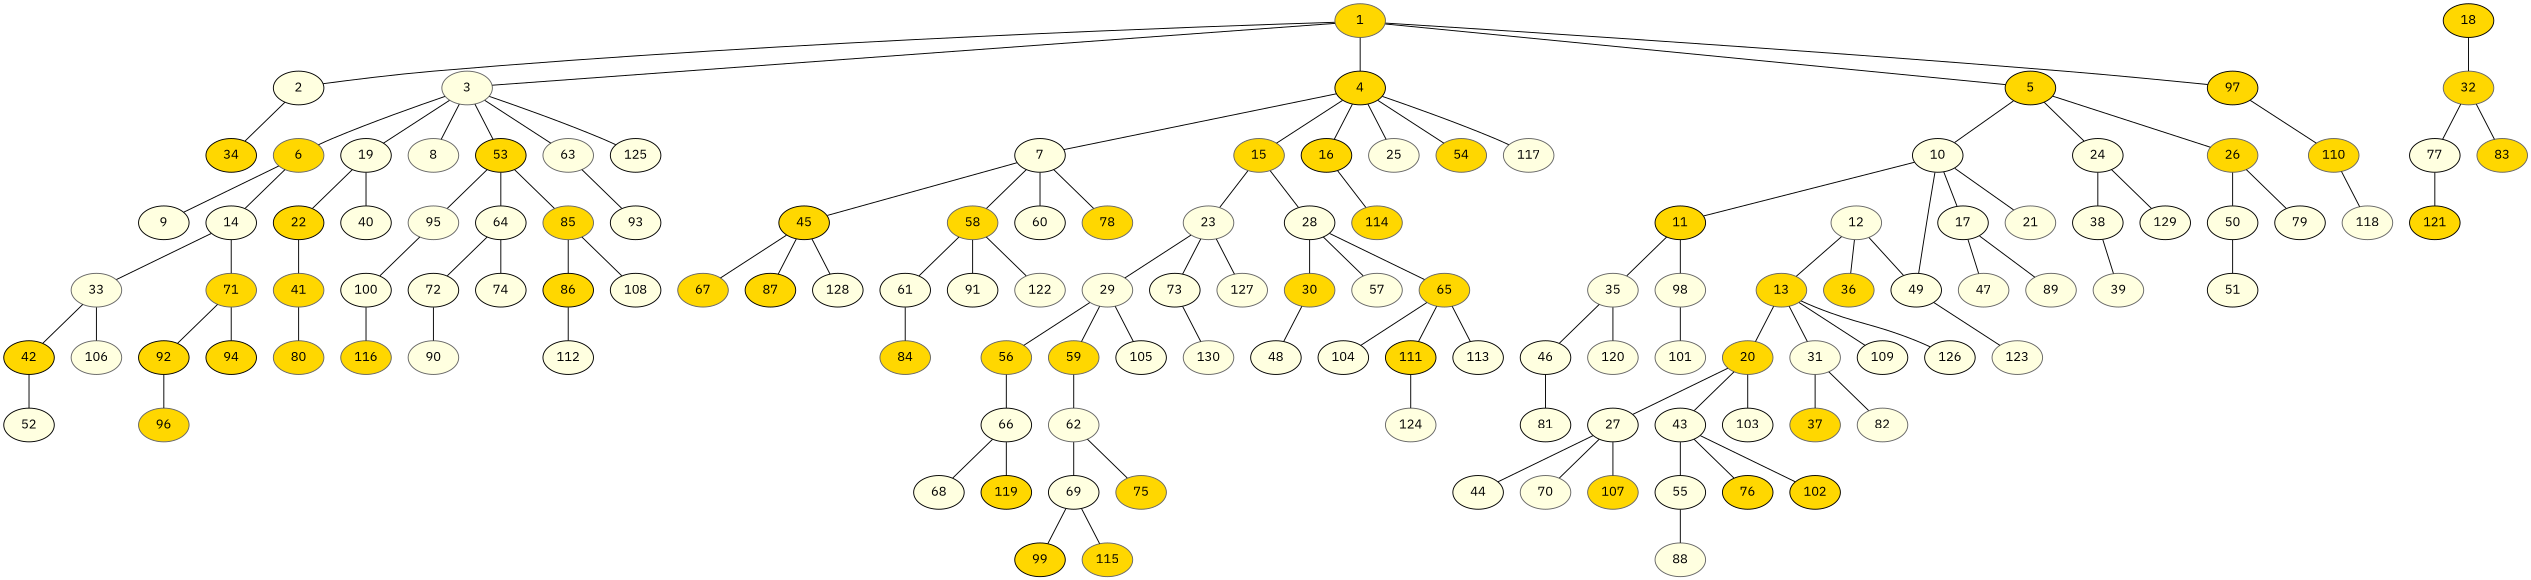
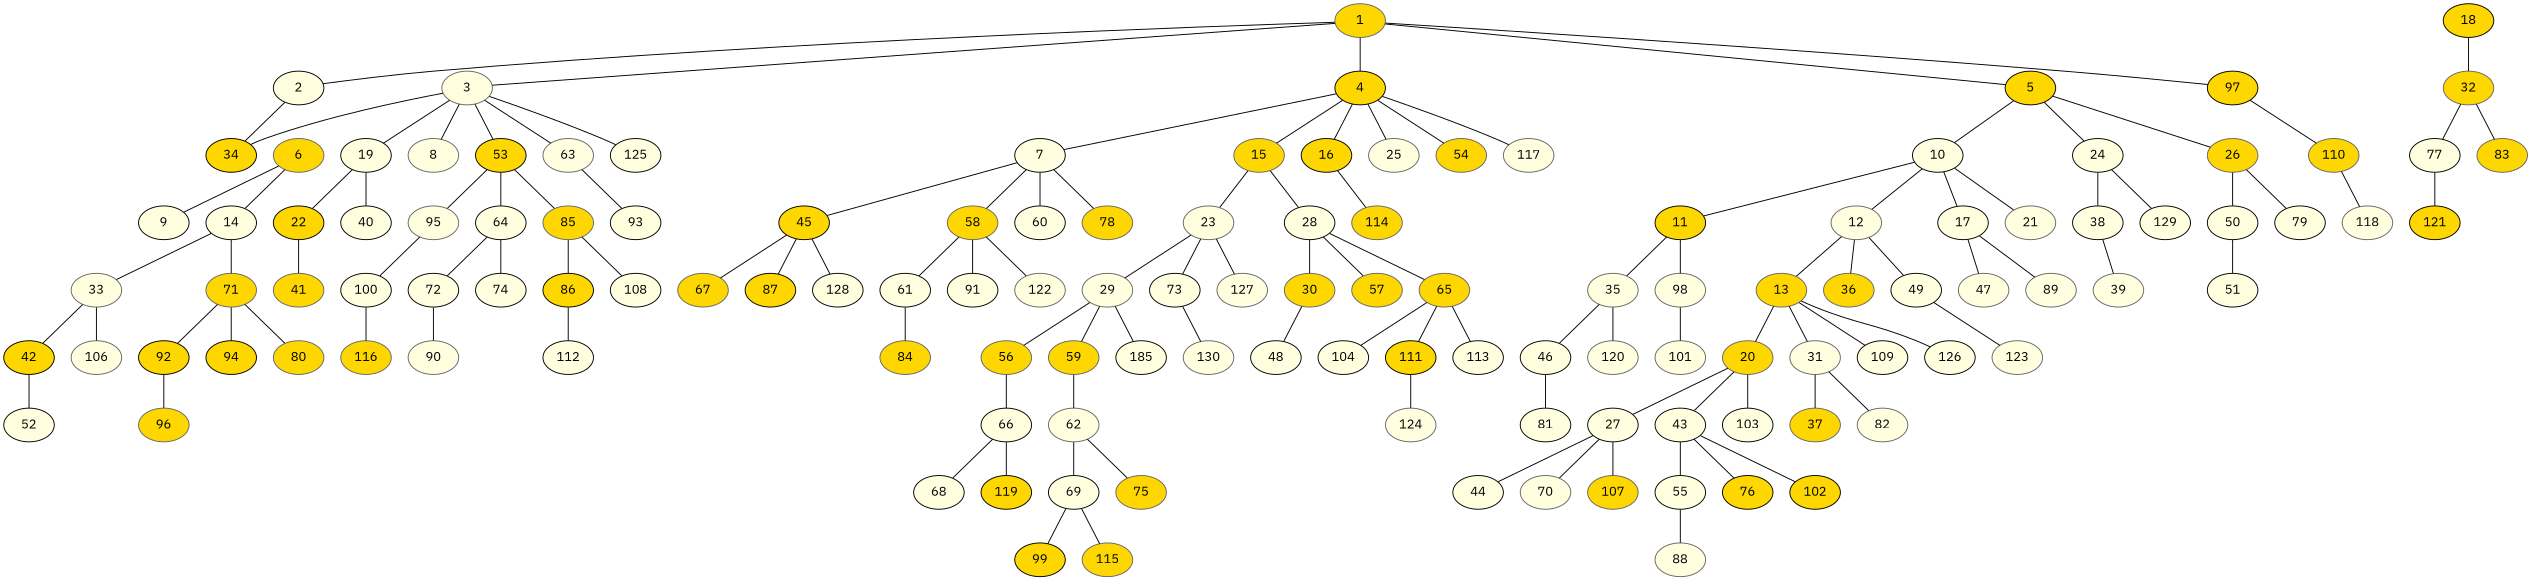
(381, 119) -> (346, 115)
(1927, 223) -> (1897, 189)
(1377, 290) -> (1377, 290)
(299, 324) -> (265, 324)
(1141, 358) -> (1141, 358)
